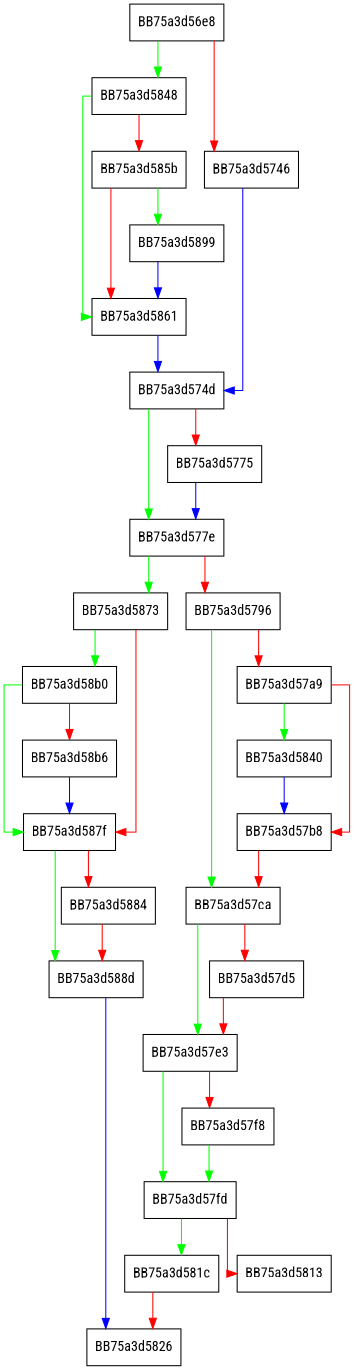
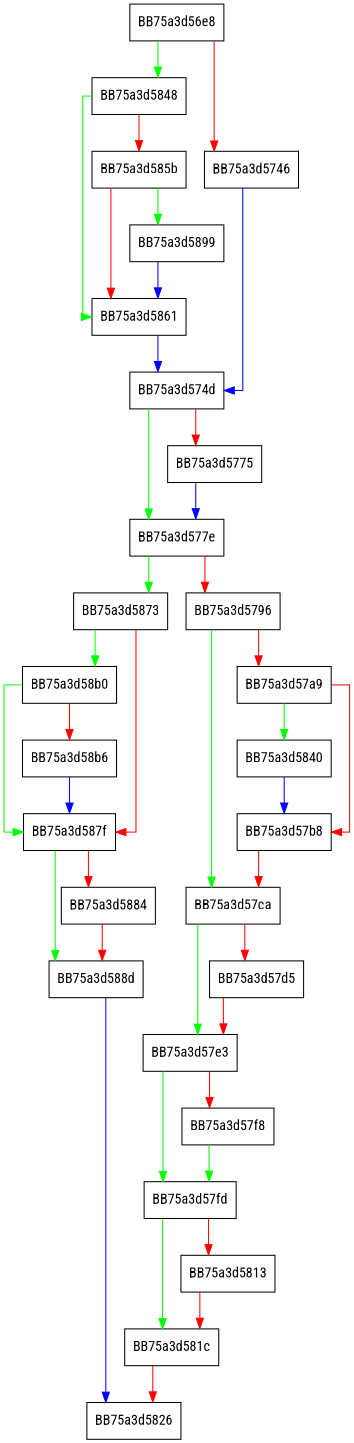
none -> (200, 1305)
